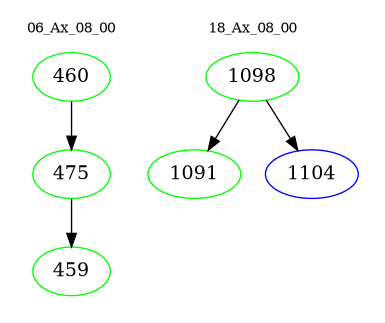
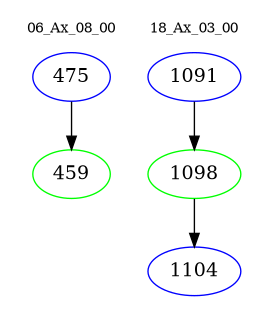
(253, 29) -> (194, 29)
(72, 77) -> none
(227, 119) -> (194, 119)
(72, 174) -> (72, 77)
(194, 174) -> (194, 77)
